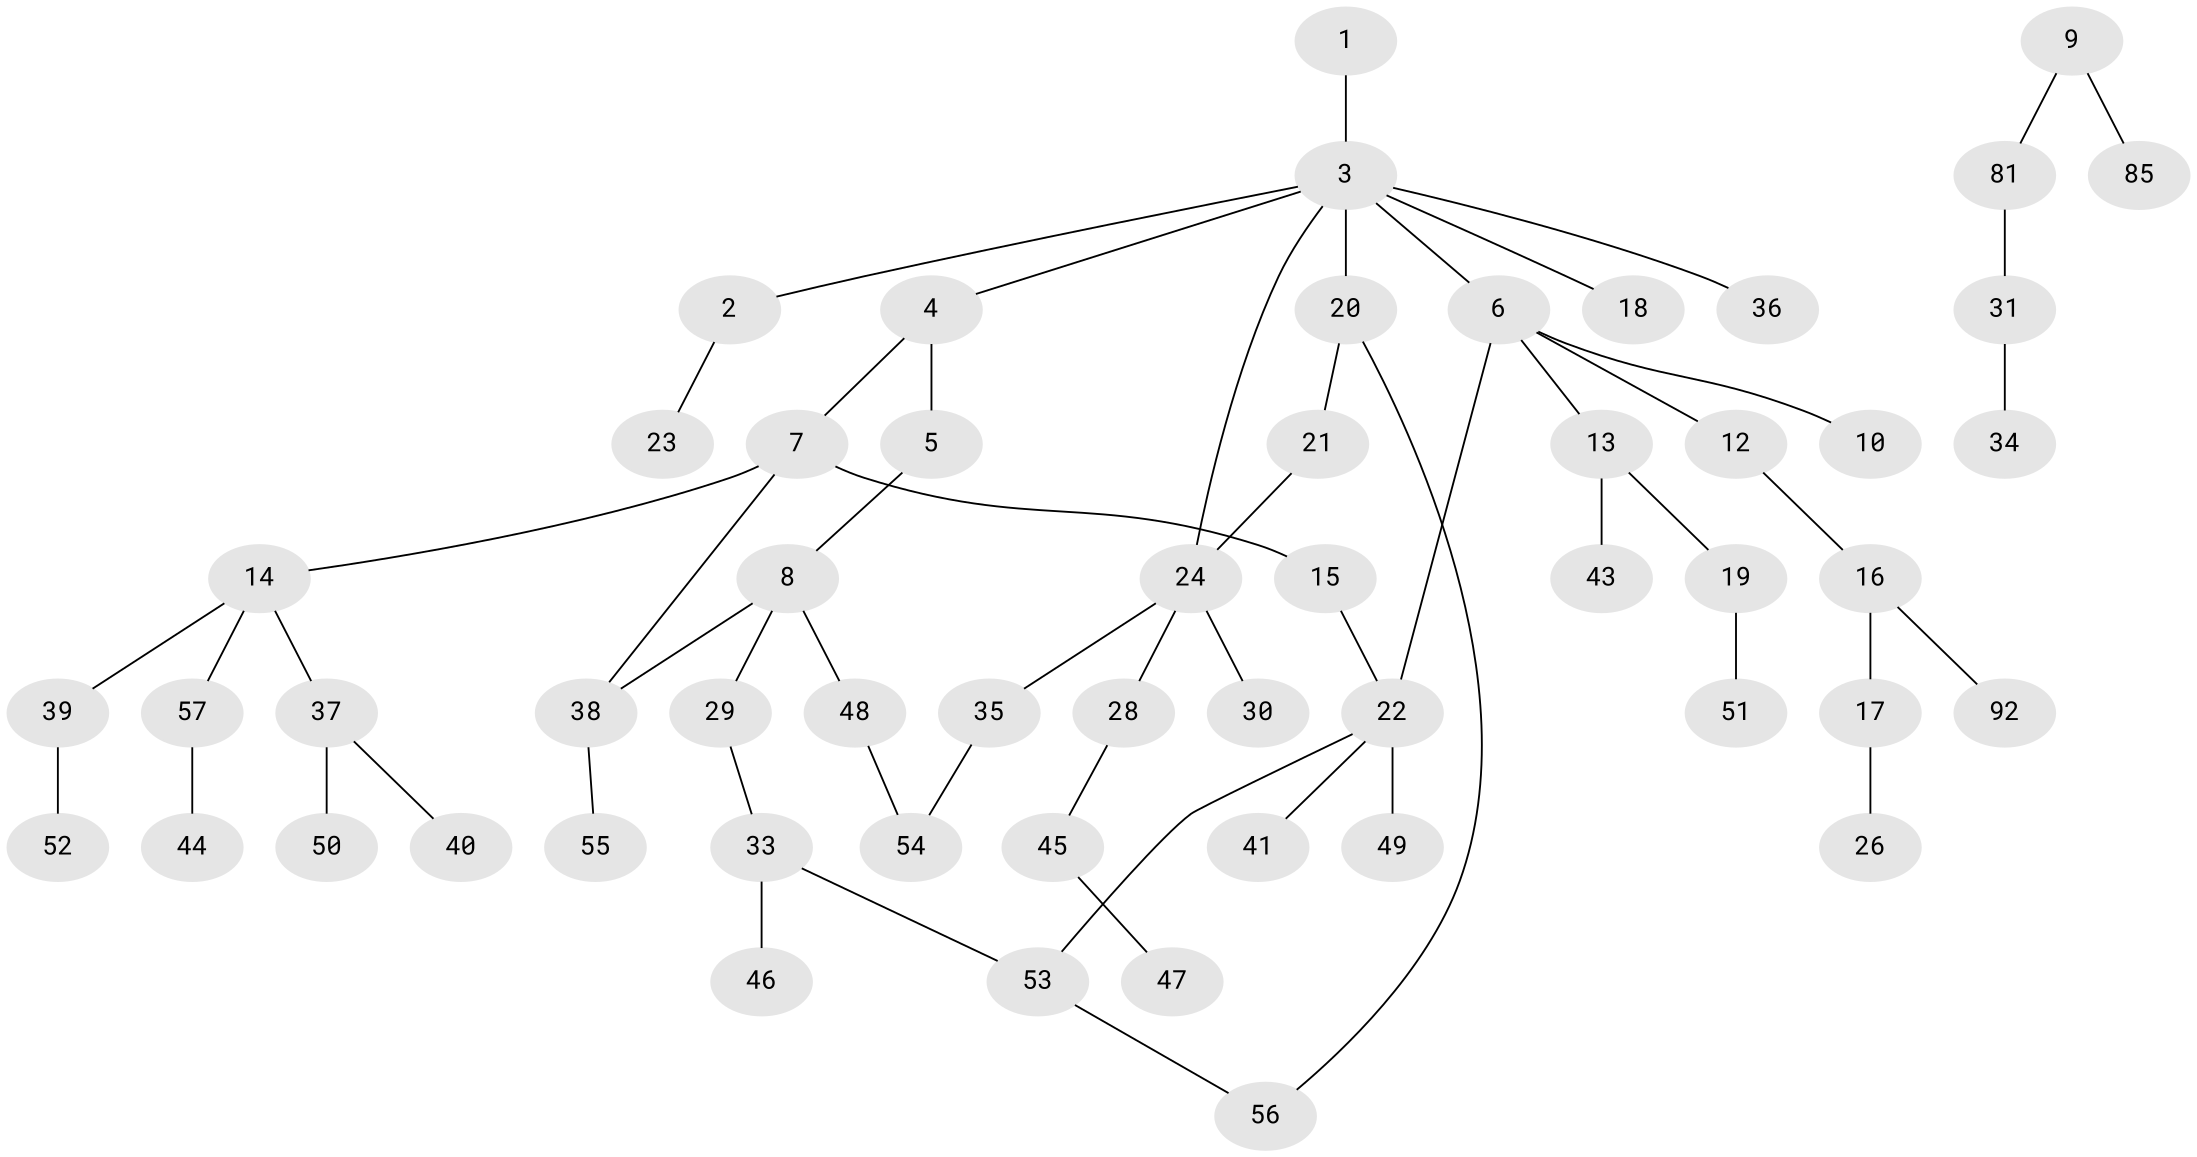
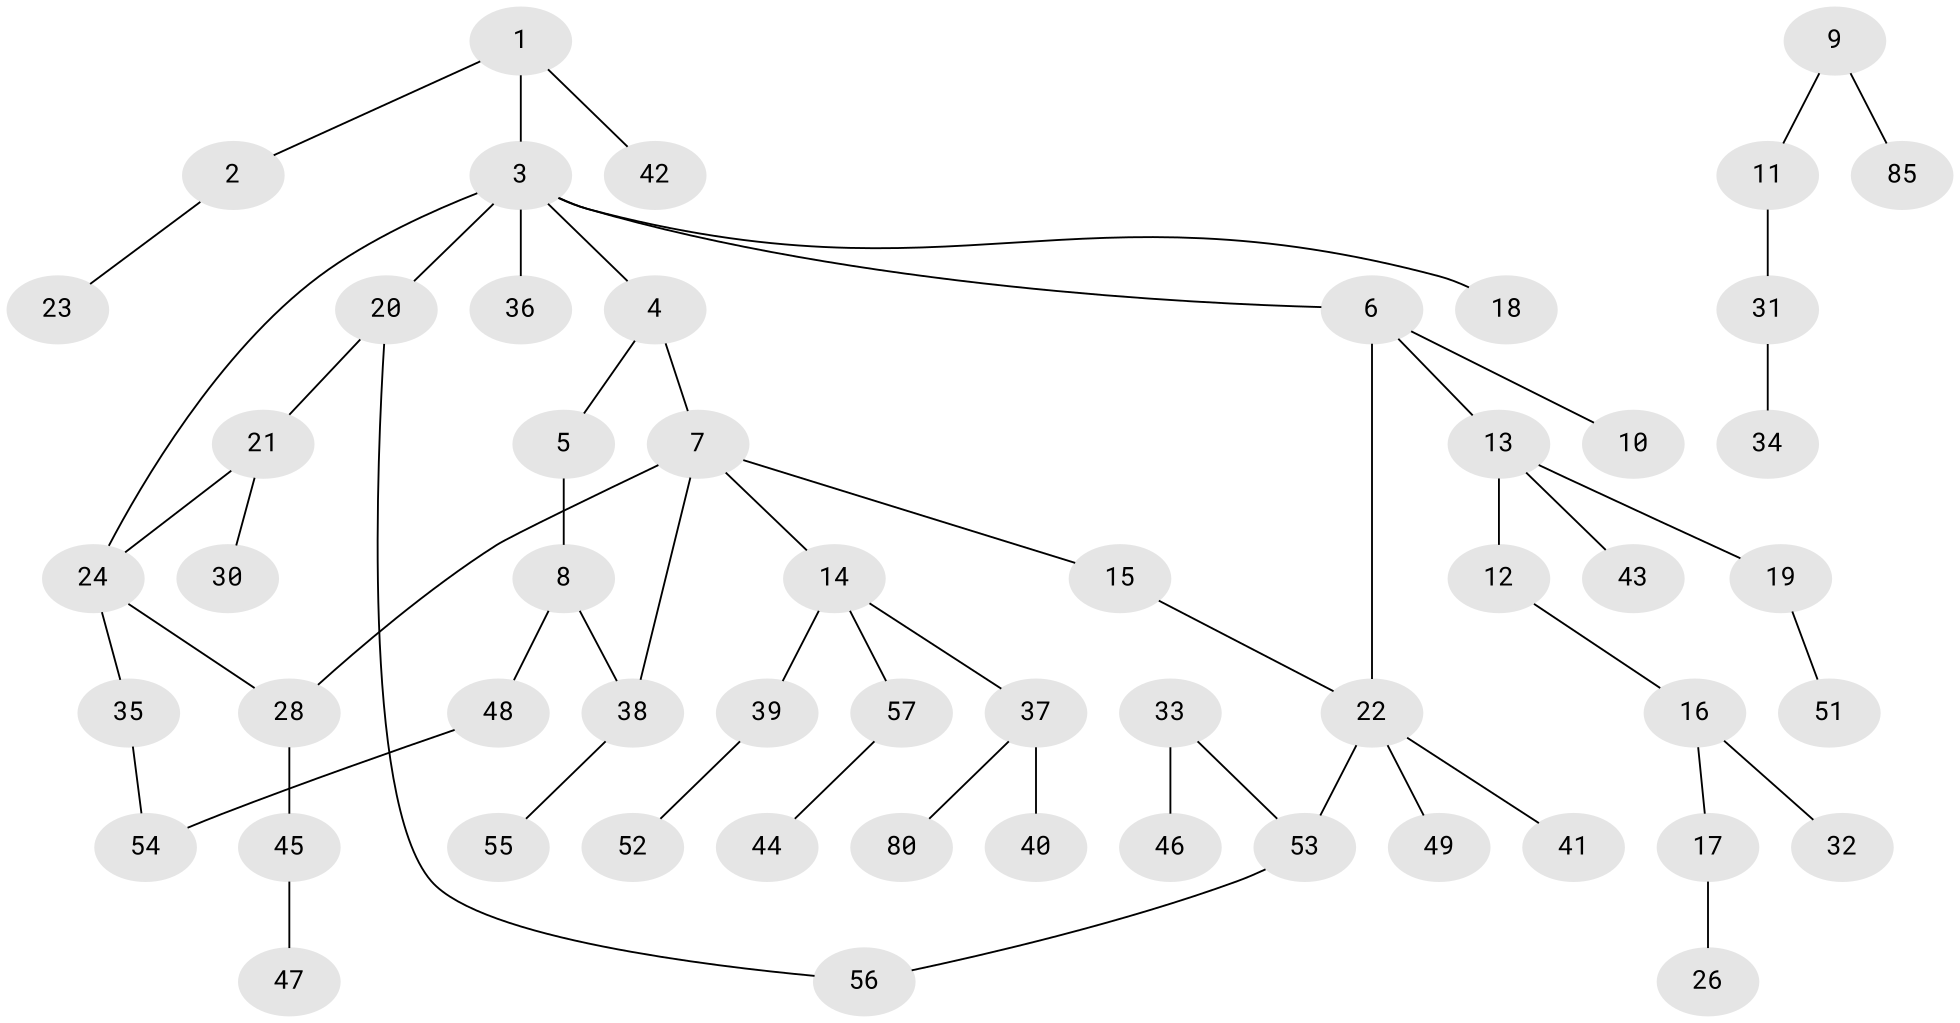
none -> (655, 175)
(2005, 175) -> (1768, 175)
(1037, 239) -> (377, 108)
(1617, 377) -> (1499, 512)
none -> (477, 558)
(1225, 646) -> (245, 512)
(721, 713) -> none
(2005, 713) -> (1842, 847)
(327, 847) -> (902, 847)
